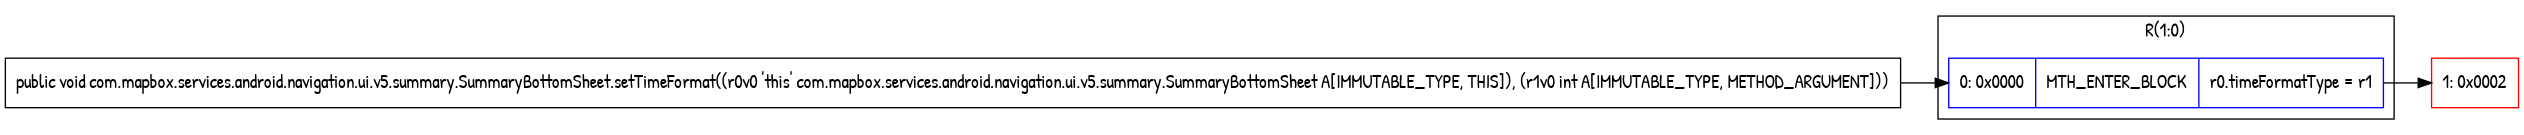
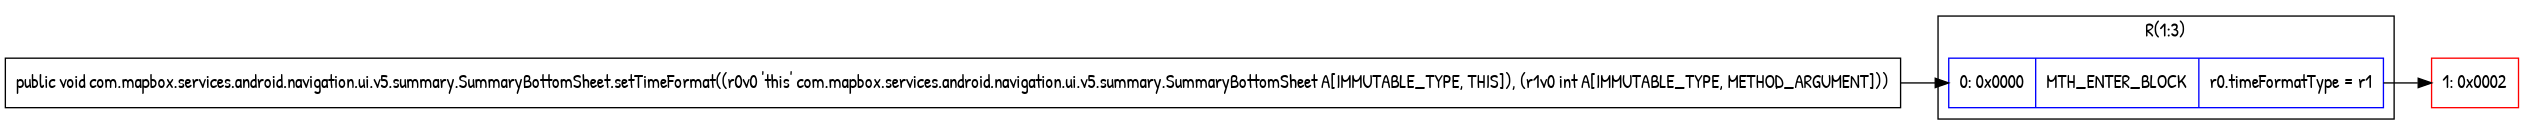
(2166, 31) -> (2166, 31)
